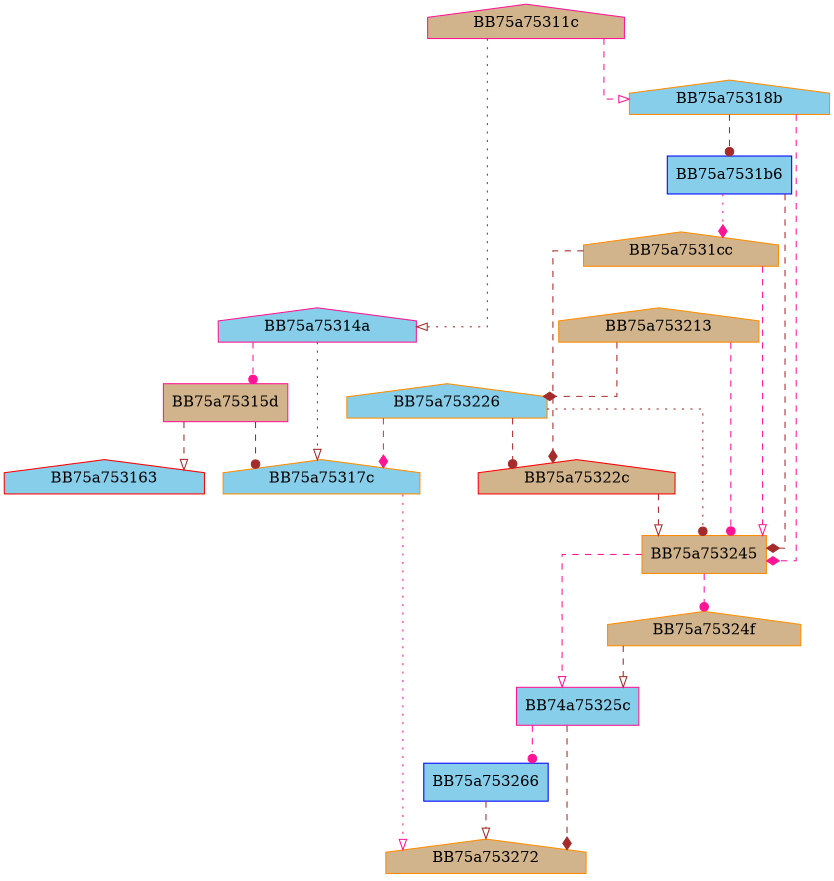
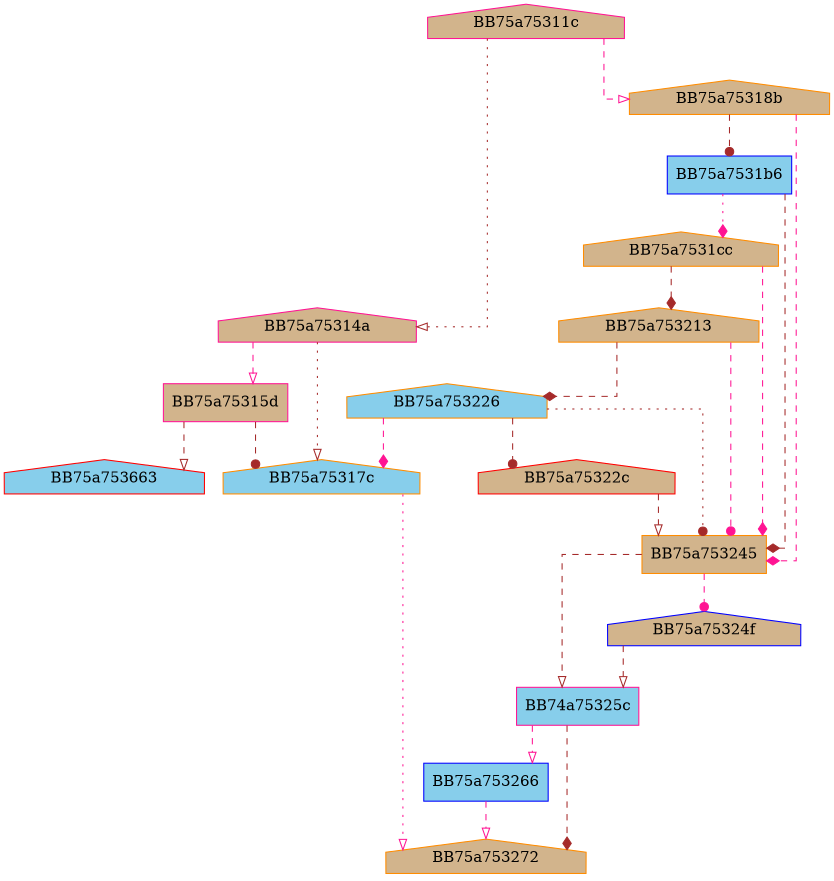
(729, 99) -> (729, 99)
(317, 327) -> (317, 327)
(553, 335) -> (671, 281)
(253, 359) -> (253, 359)
(763, 396) -> (763, 396)
(104, 479) -> (104, 479)
(562, 576) -> (562, 576)
(704, 630) -> (704, 630)
(532, 739) -> (532, 739)
(486, 815) -> (486, 815)
